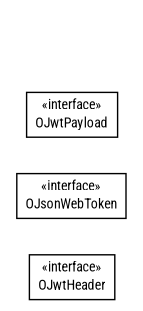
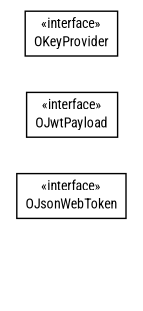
none -> (71, 34)
(71, 277) -> none
